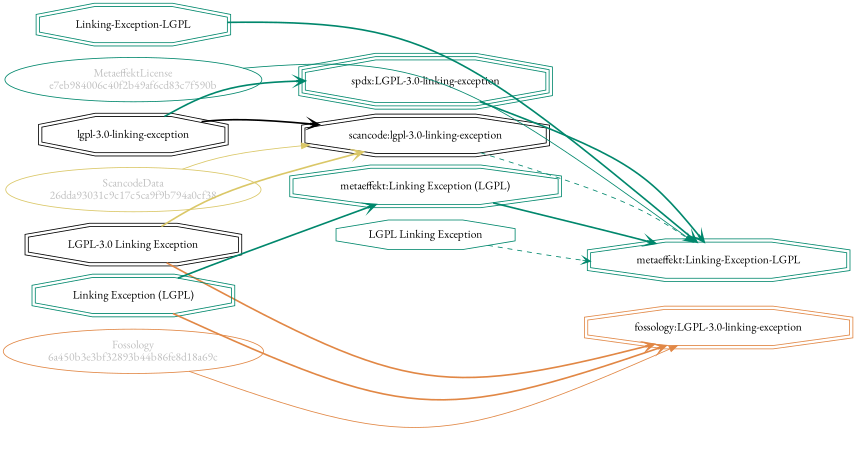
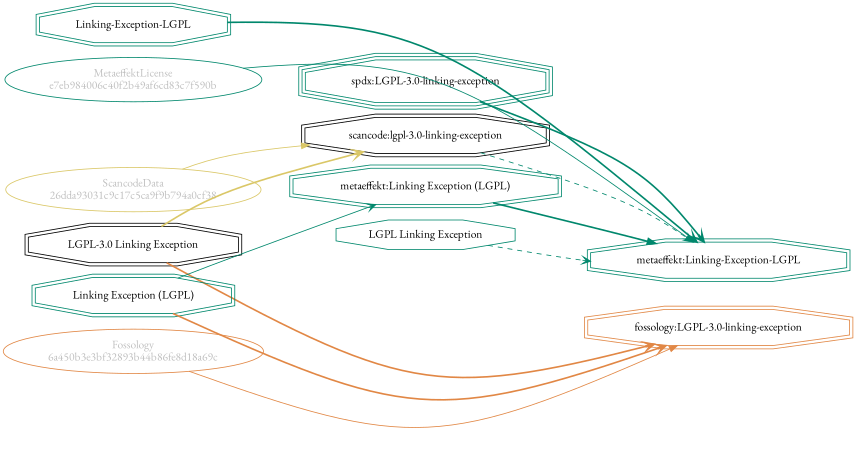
(133, 135) -> none
(570, 222) -> (570, 222)
(273, 242) -> (273, 242)
